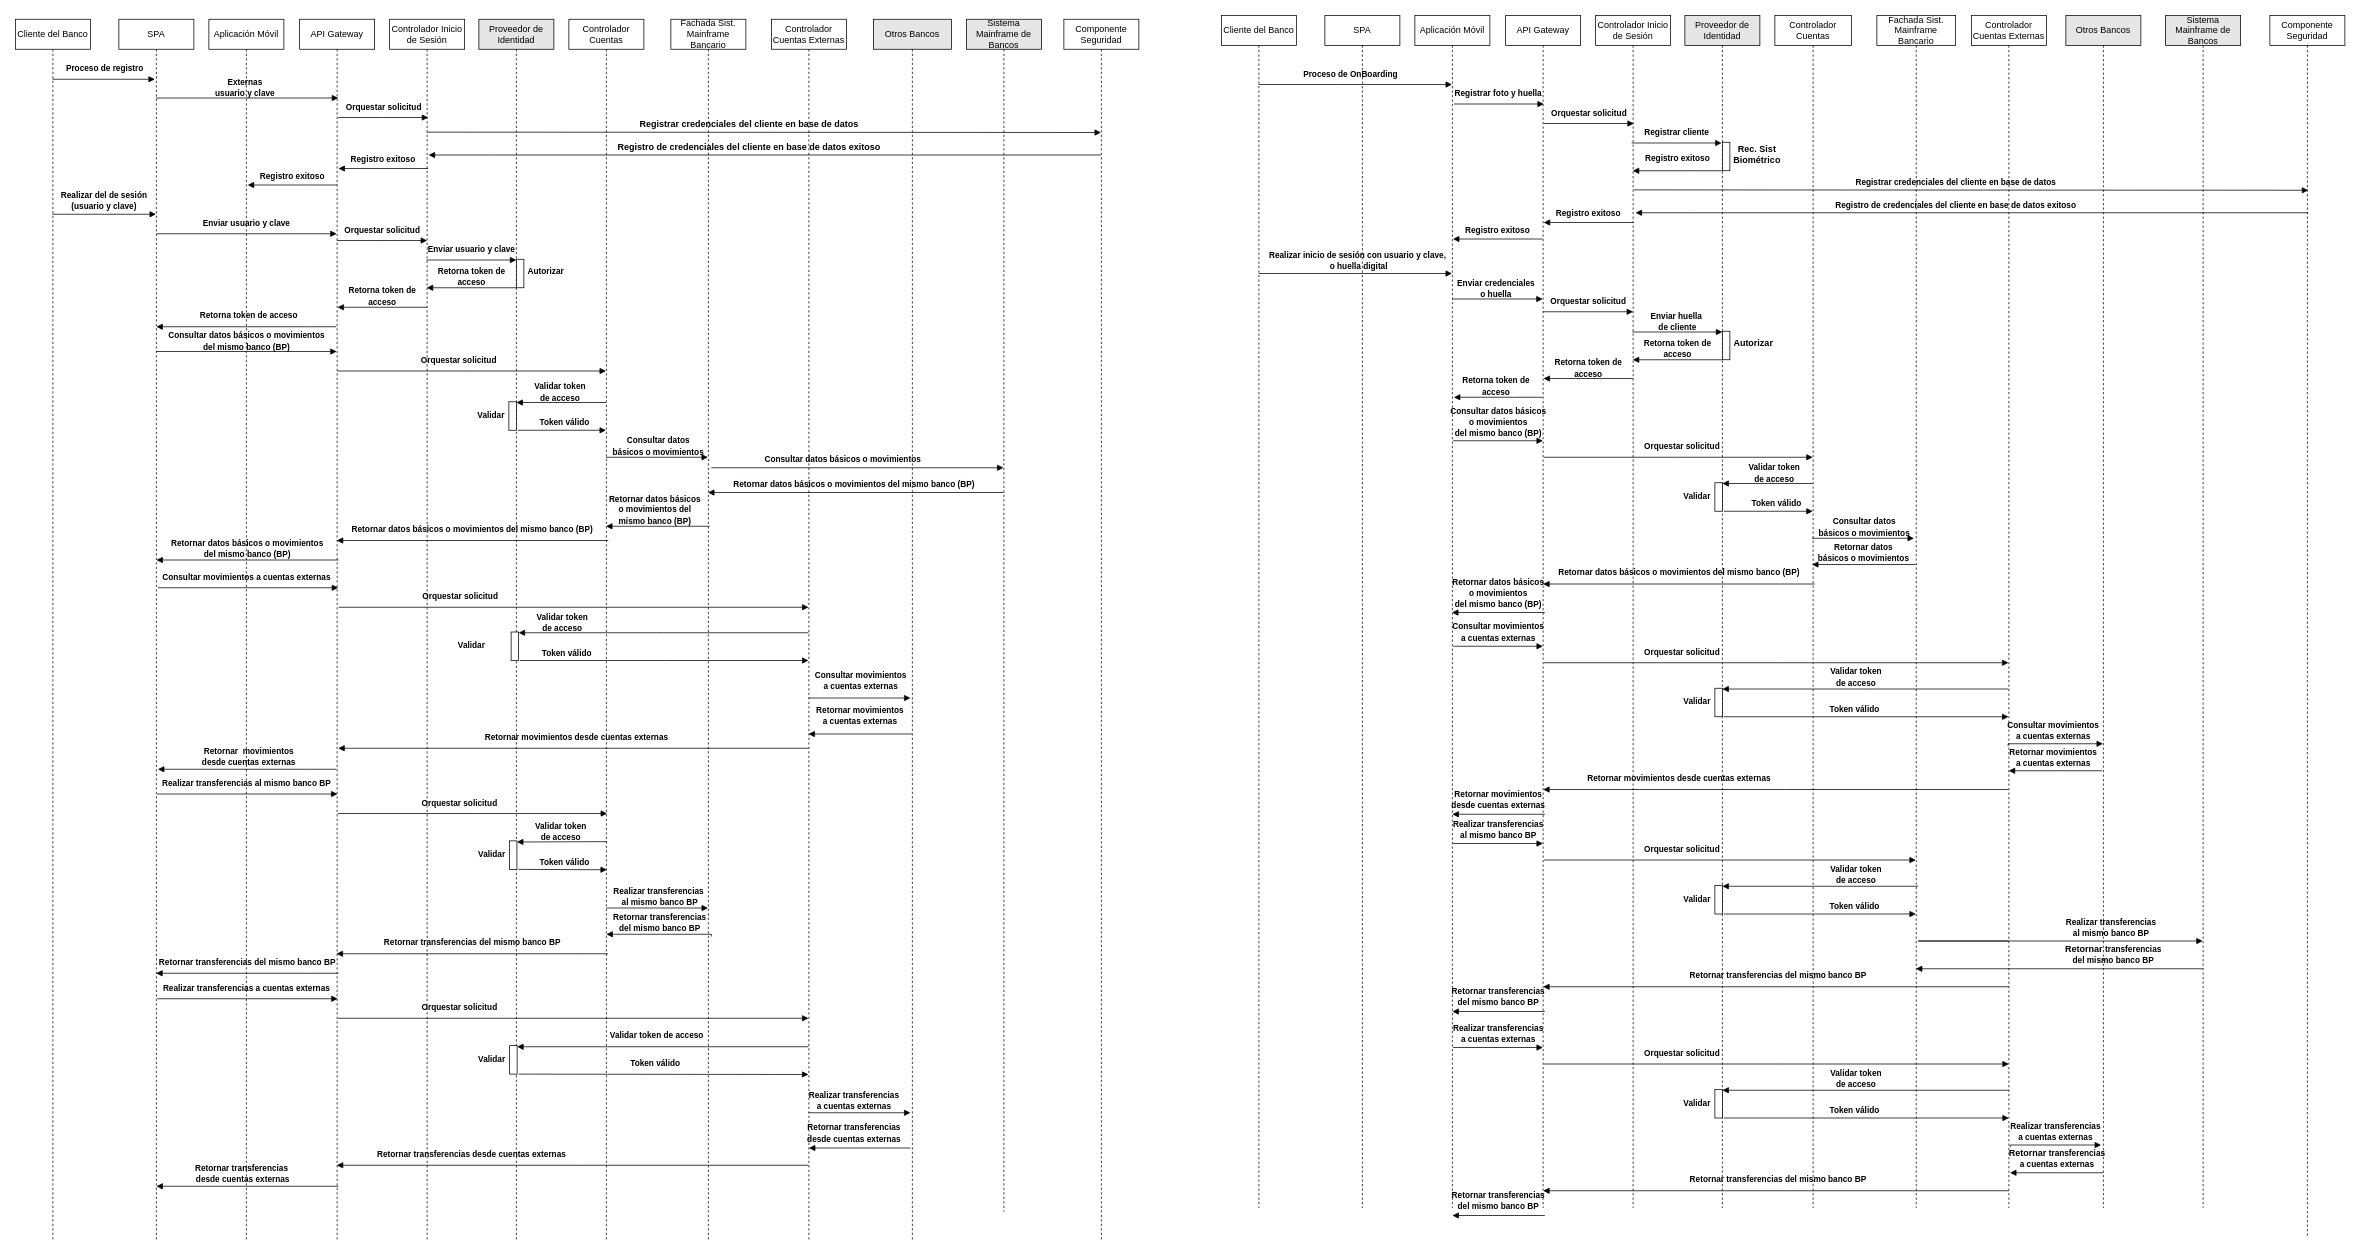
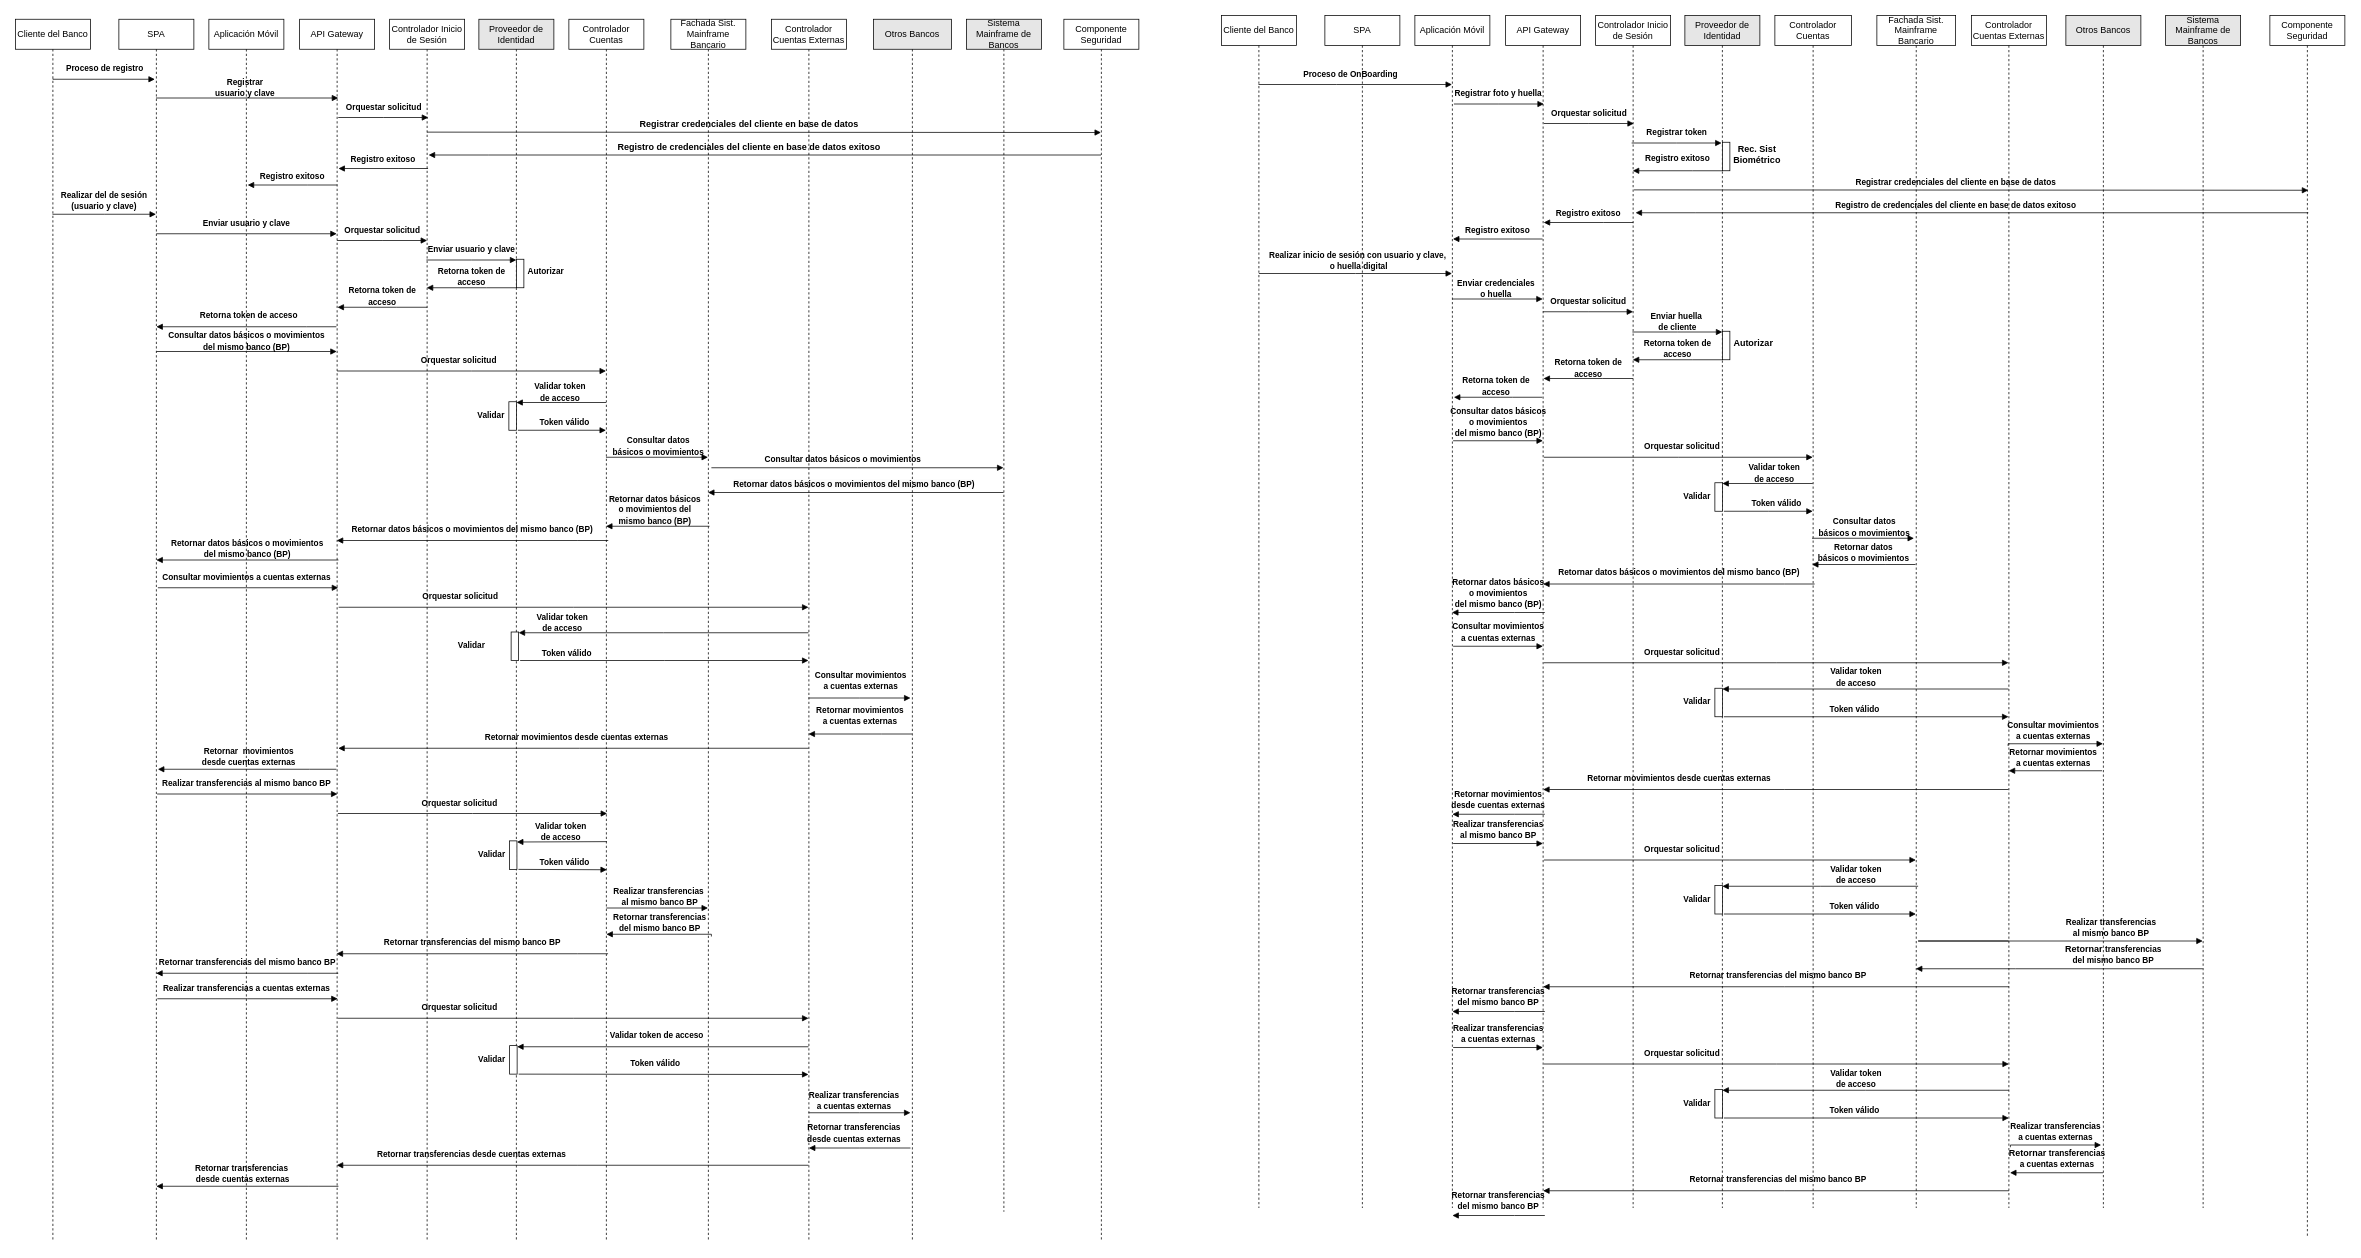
(245, 87) -> (245, 87)
(1677, 132) -> (1677, 132)
